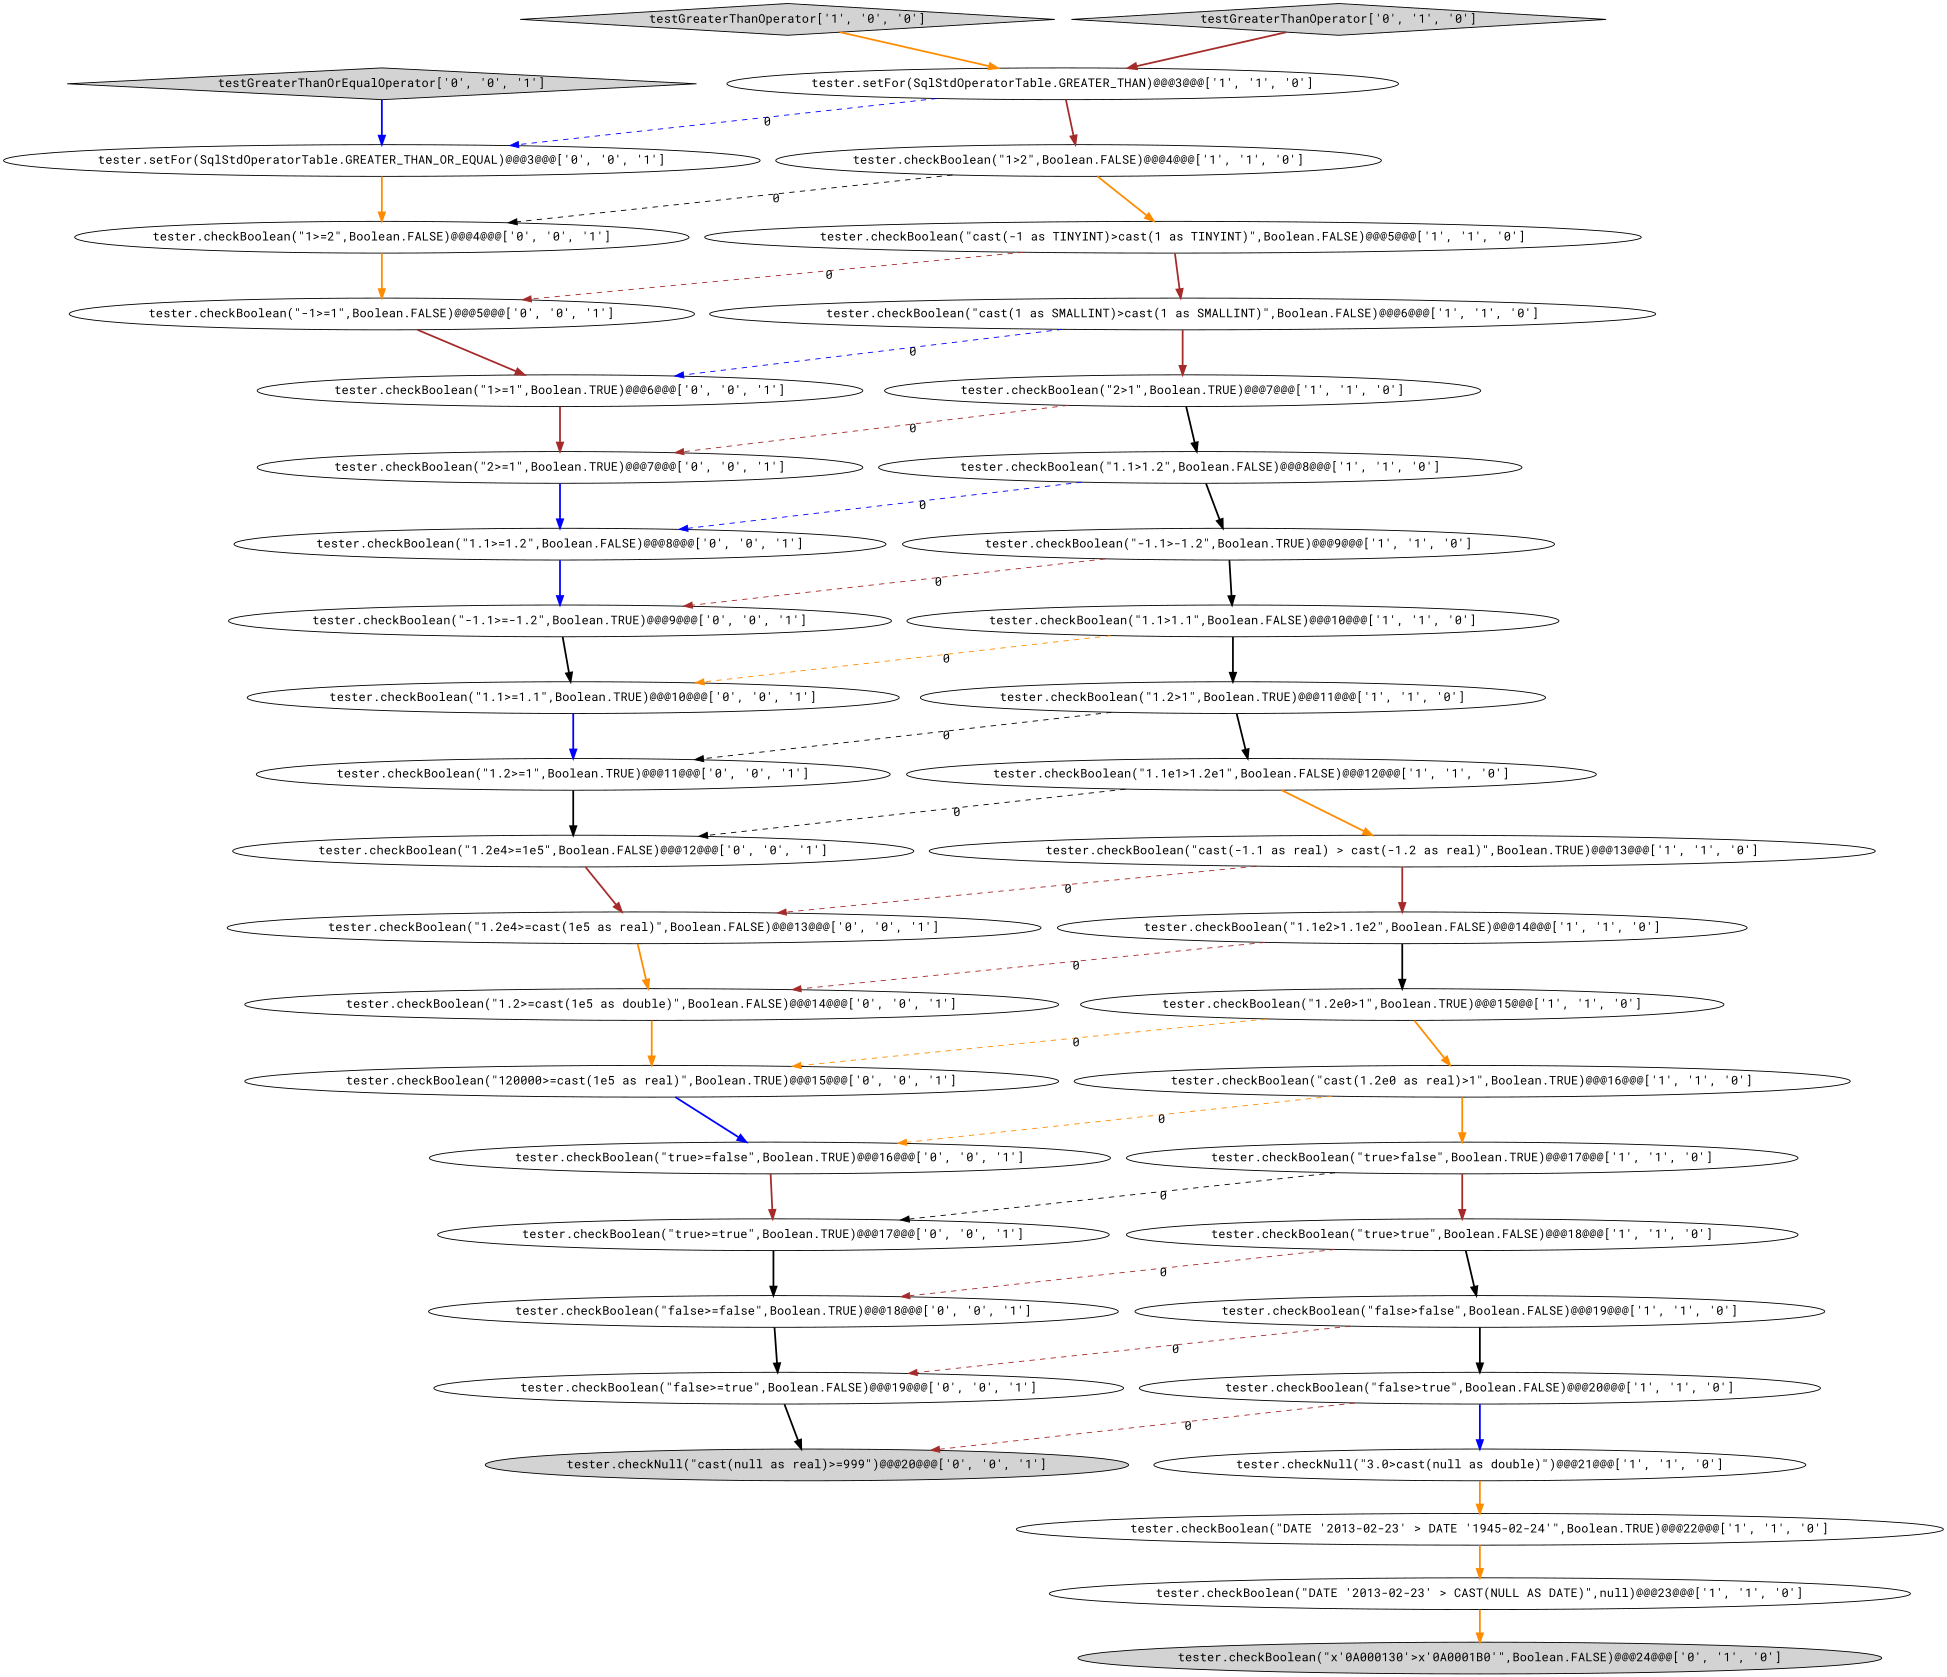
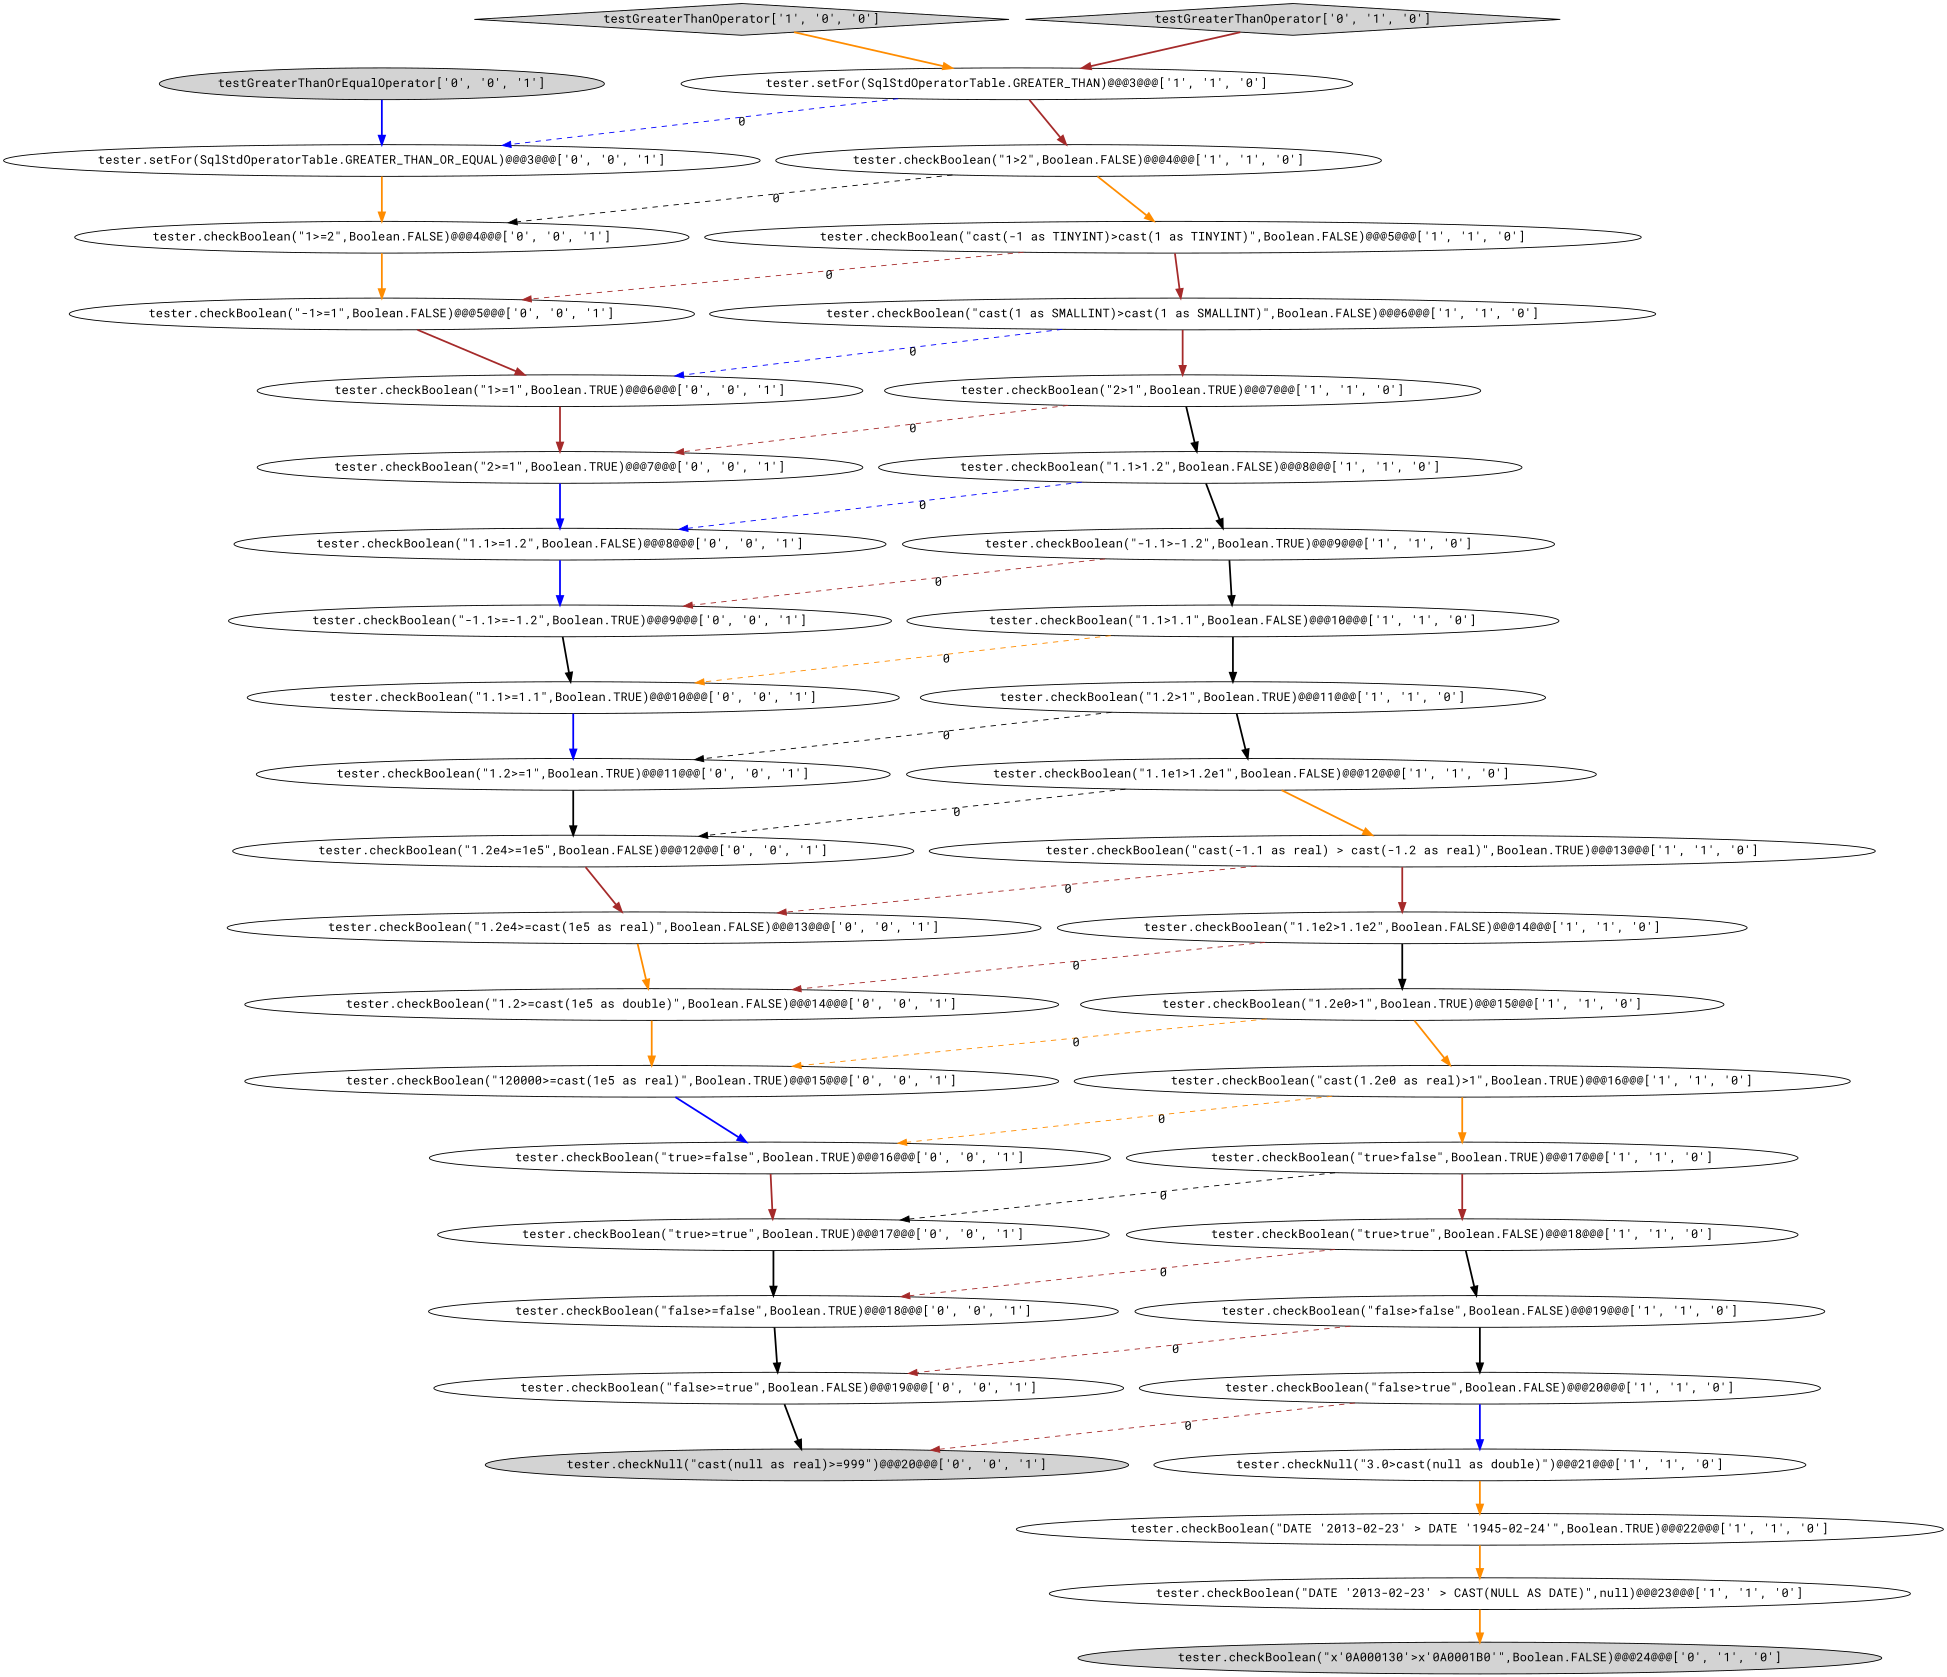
(382, 84) -> (382, 84)
